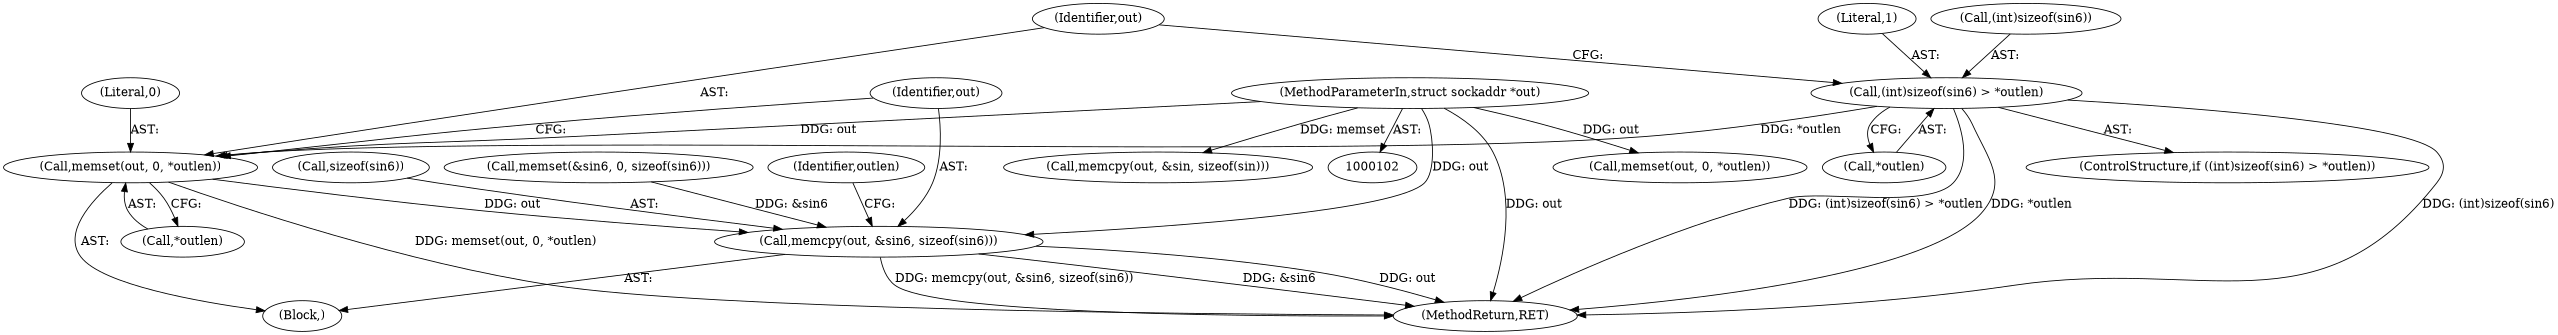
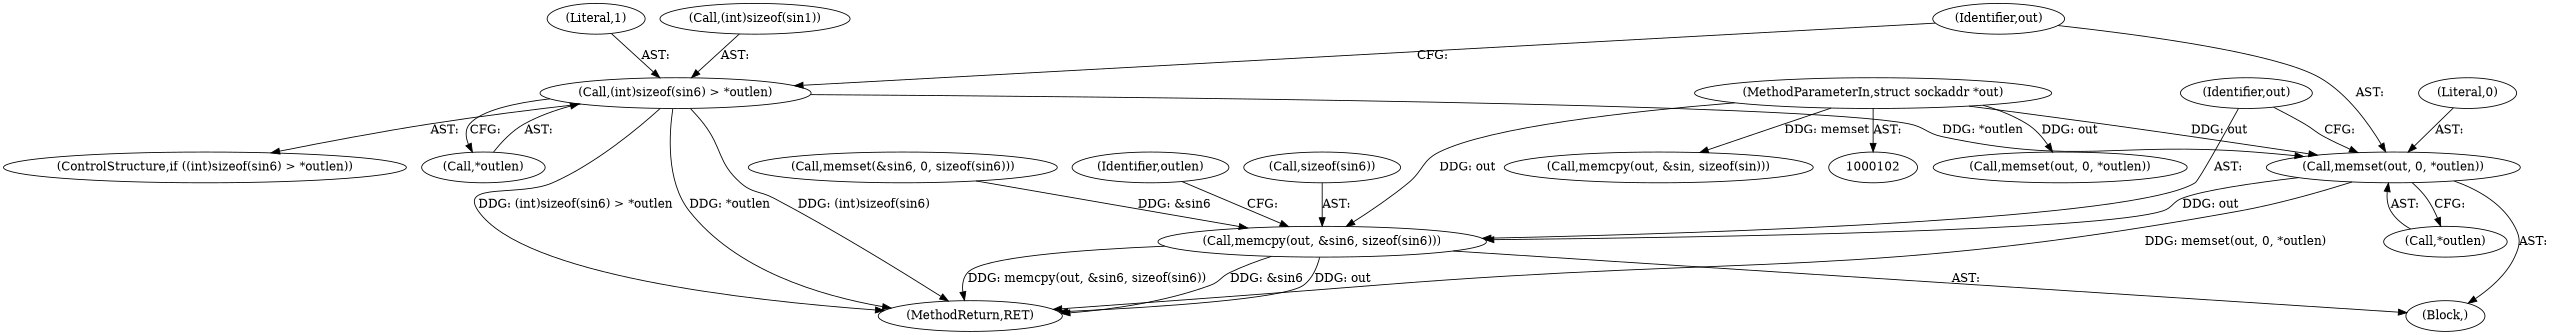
(2026, 19) -> (755, 19)
(1504, 189) -> none
